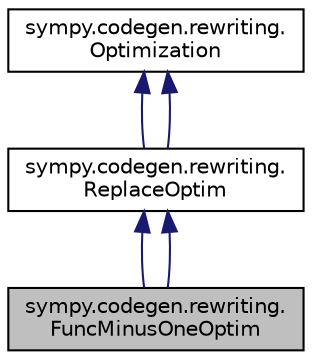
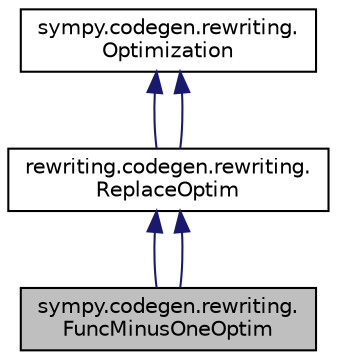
(156, 180) -> (168, 180)
